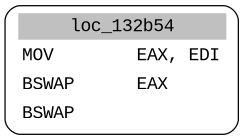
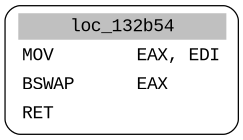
(90, 113) -> (79, 113)
